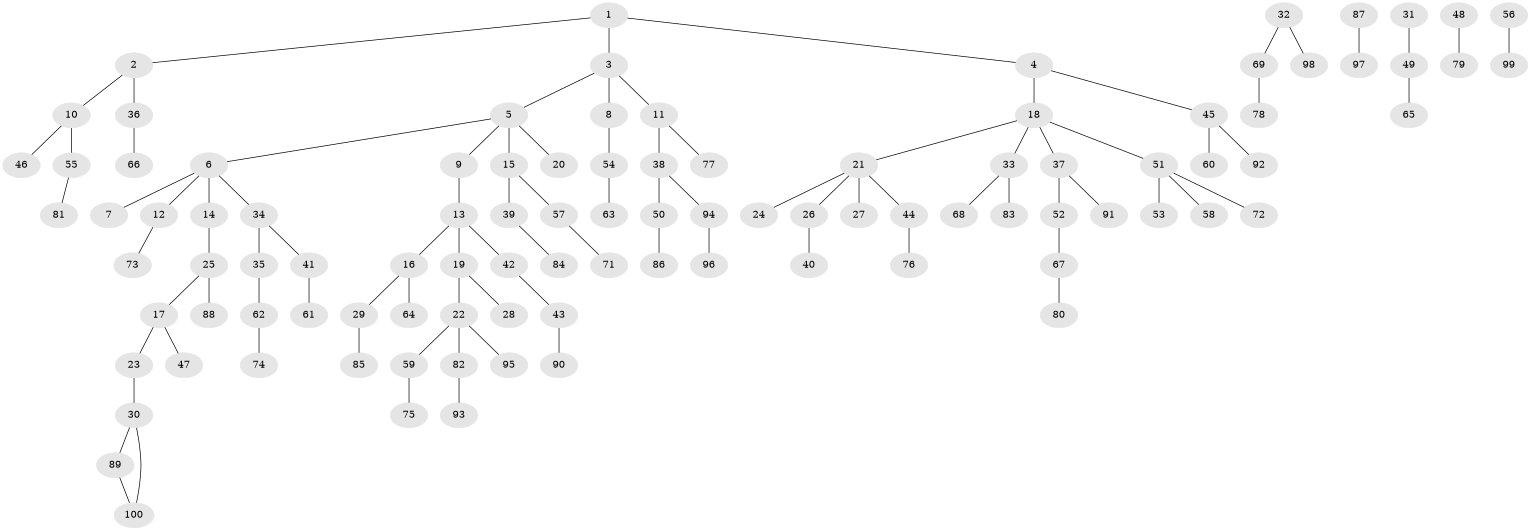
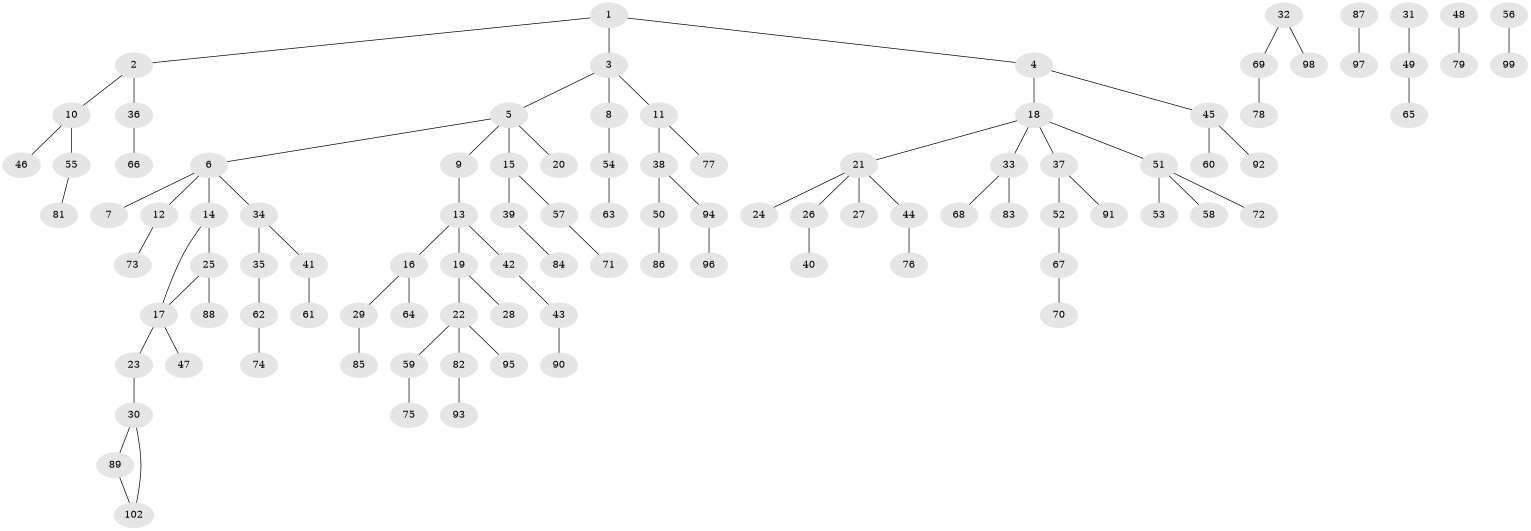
none -> (179, 263)
(1059, 315) -> (1059, 315)
(134, 515) -> (134, 515)
